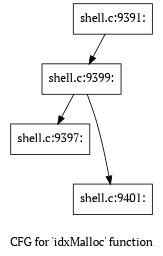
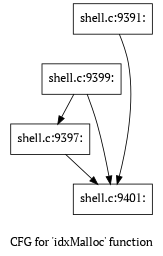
(99, 45) -> (131, 105)
none -> (79, 166)
